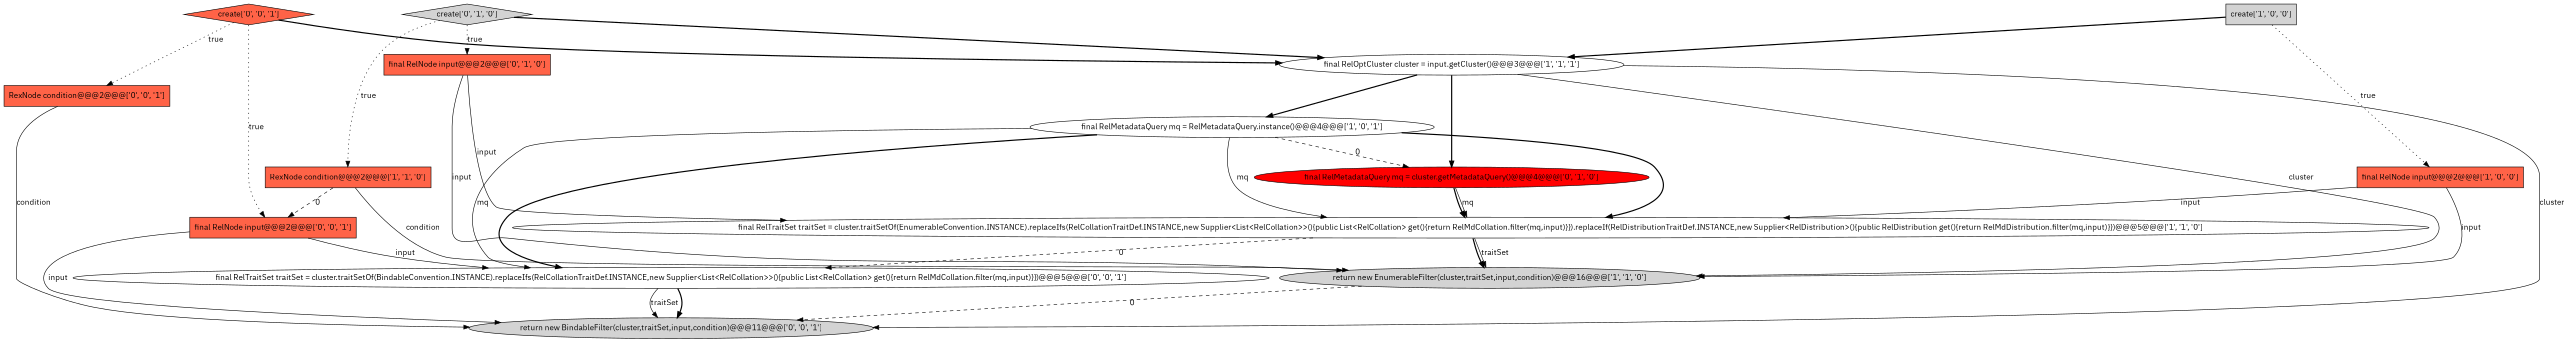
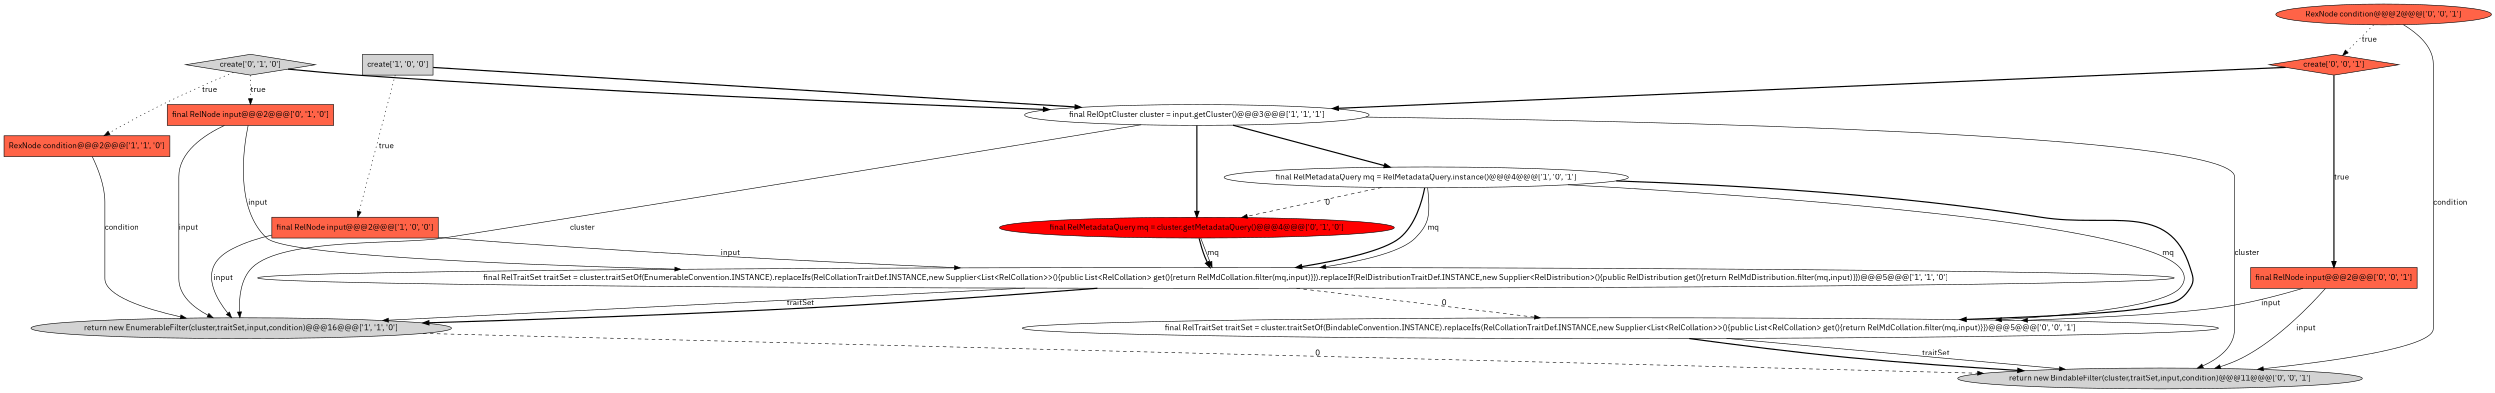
(173, 53) -> (2360, 38)
(87, 96) -> (2384, 14)
(249, 120) -> (2334, 168)
(313, 201) -> none
